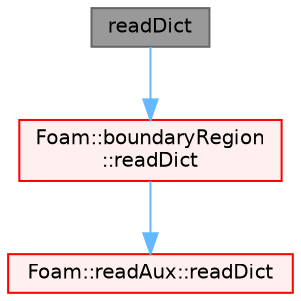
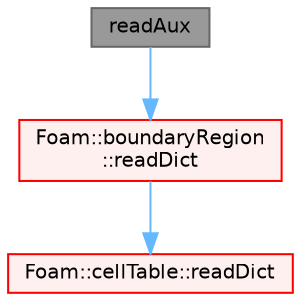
(150, 27) -> (150, 27)
(150, 273) -> (150, 273)
